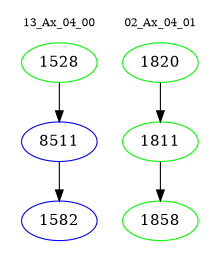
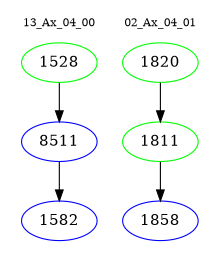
(160, 221) -> (160, 221)
